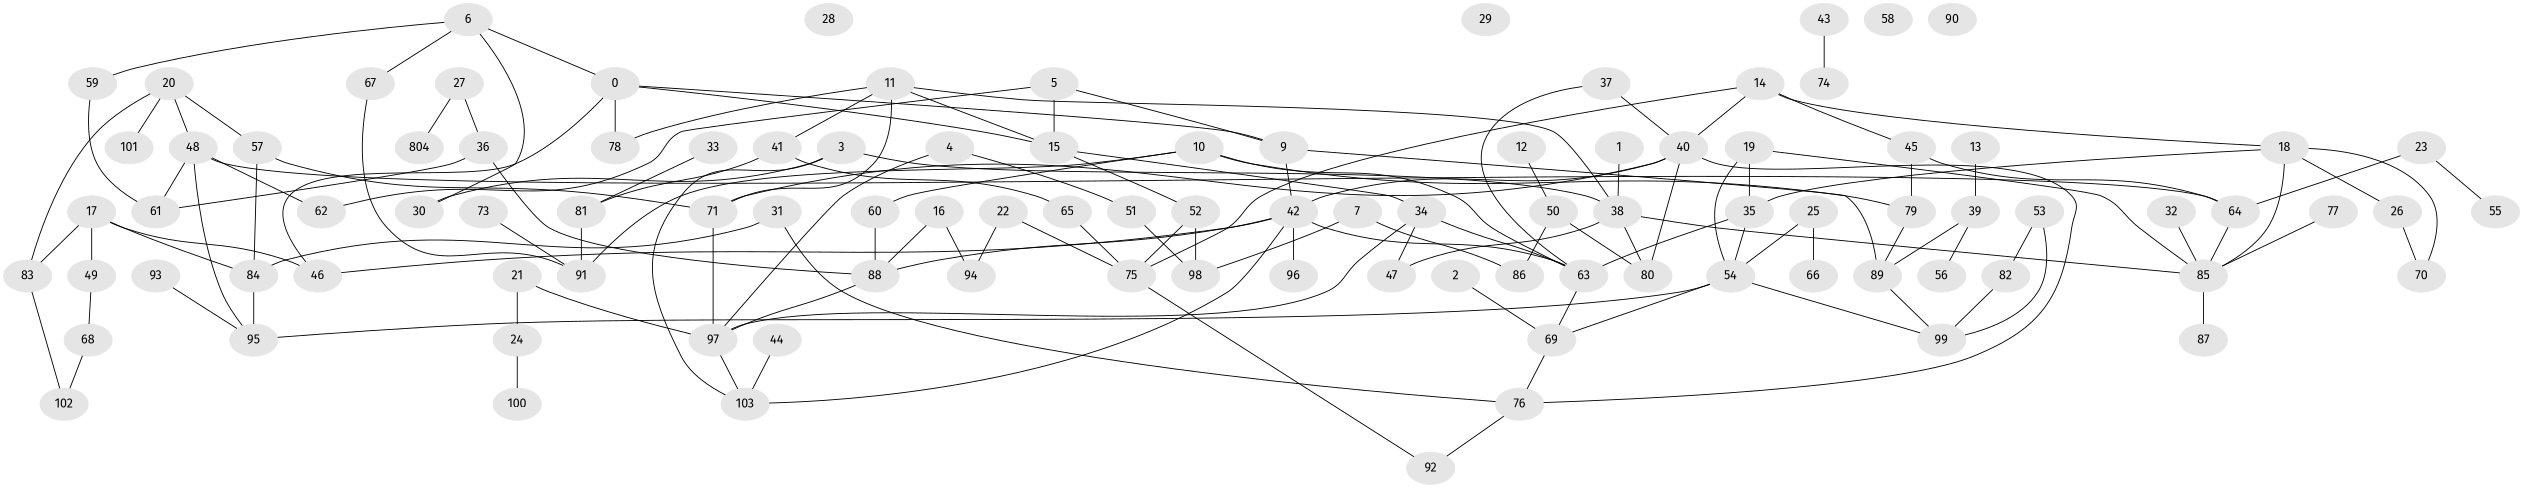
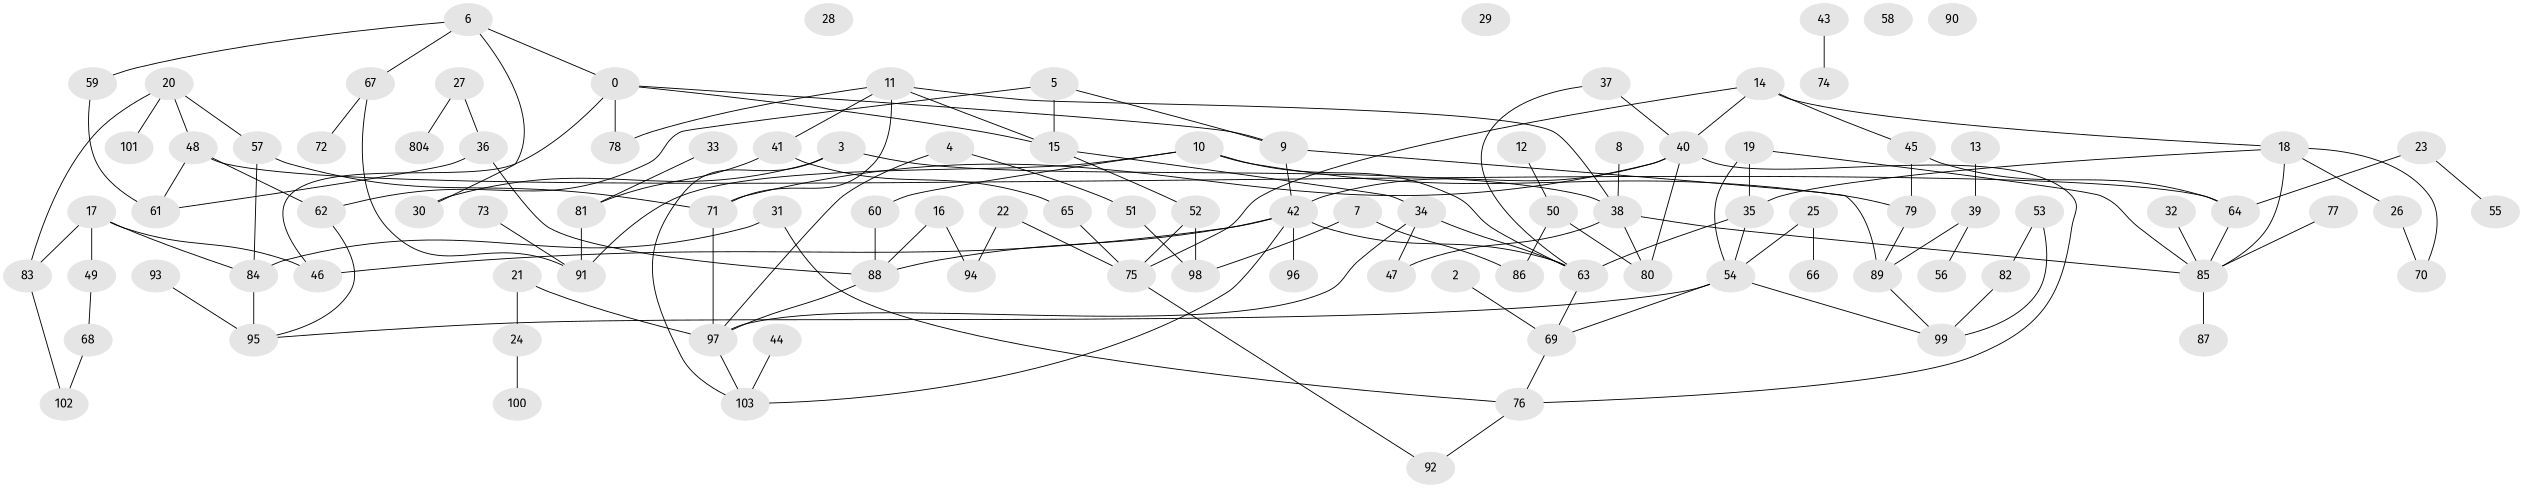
none -> (321, 148)
(1619, 148) -> (1619, 148)
(209, 252) -> (345, 298)
